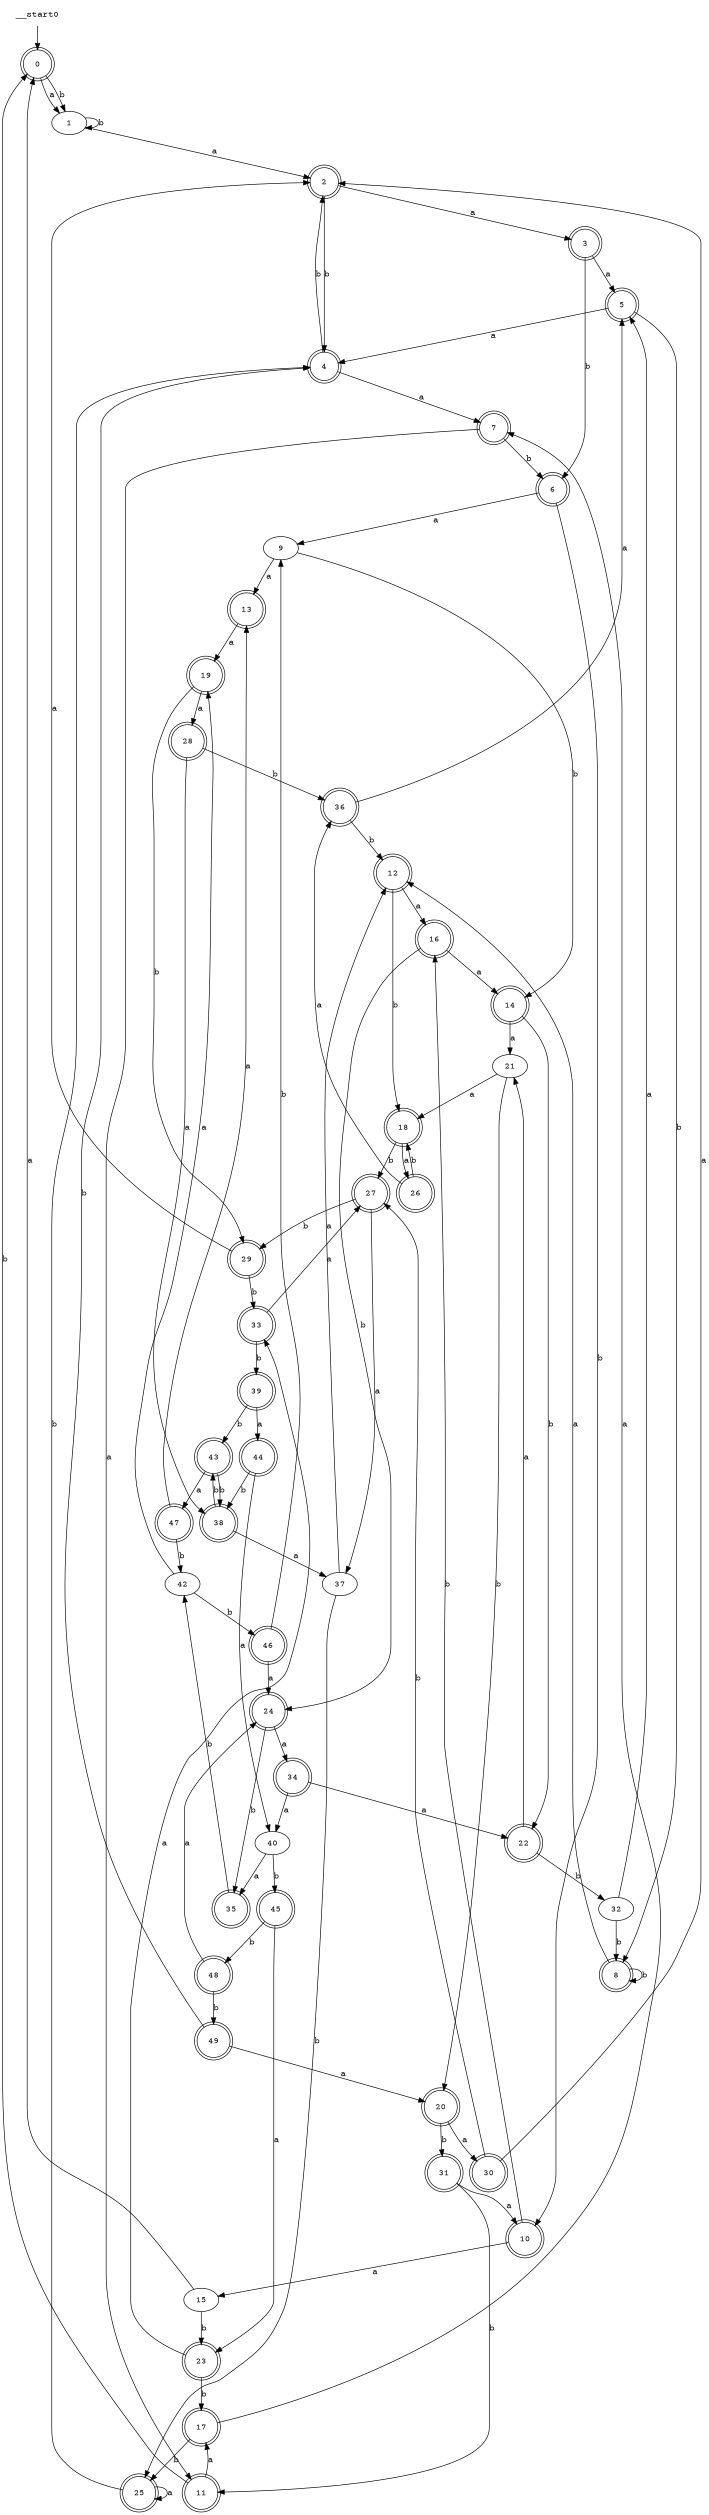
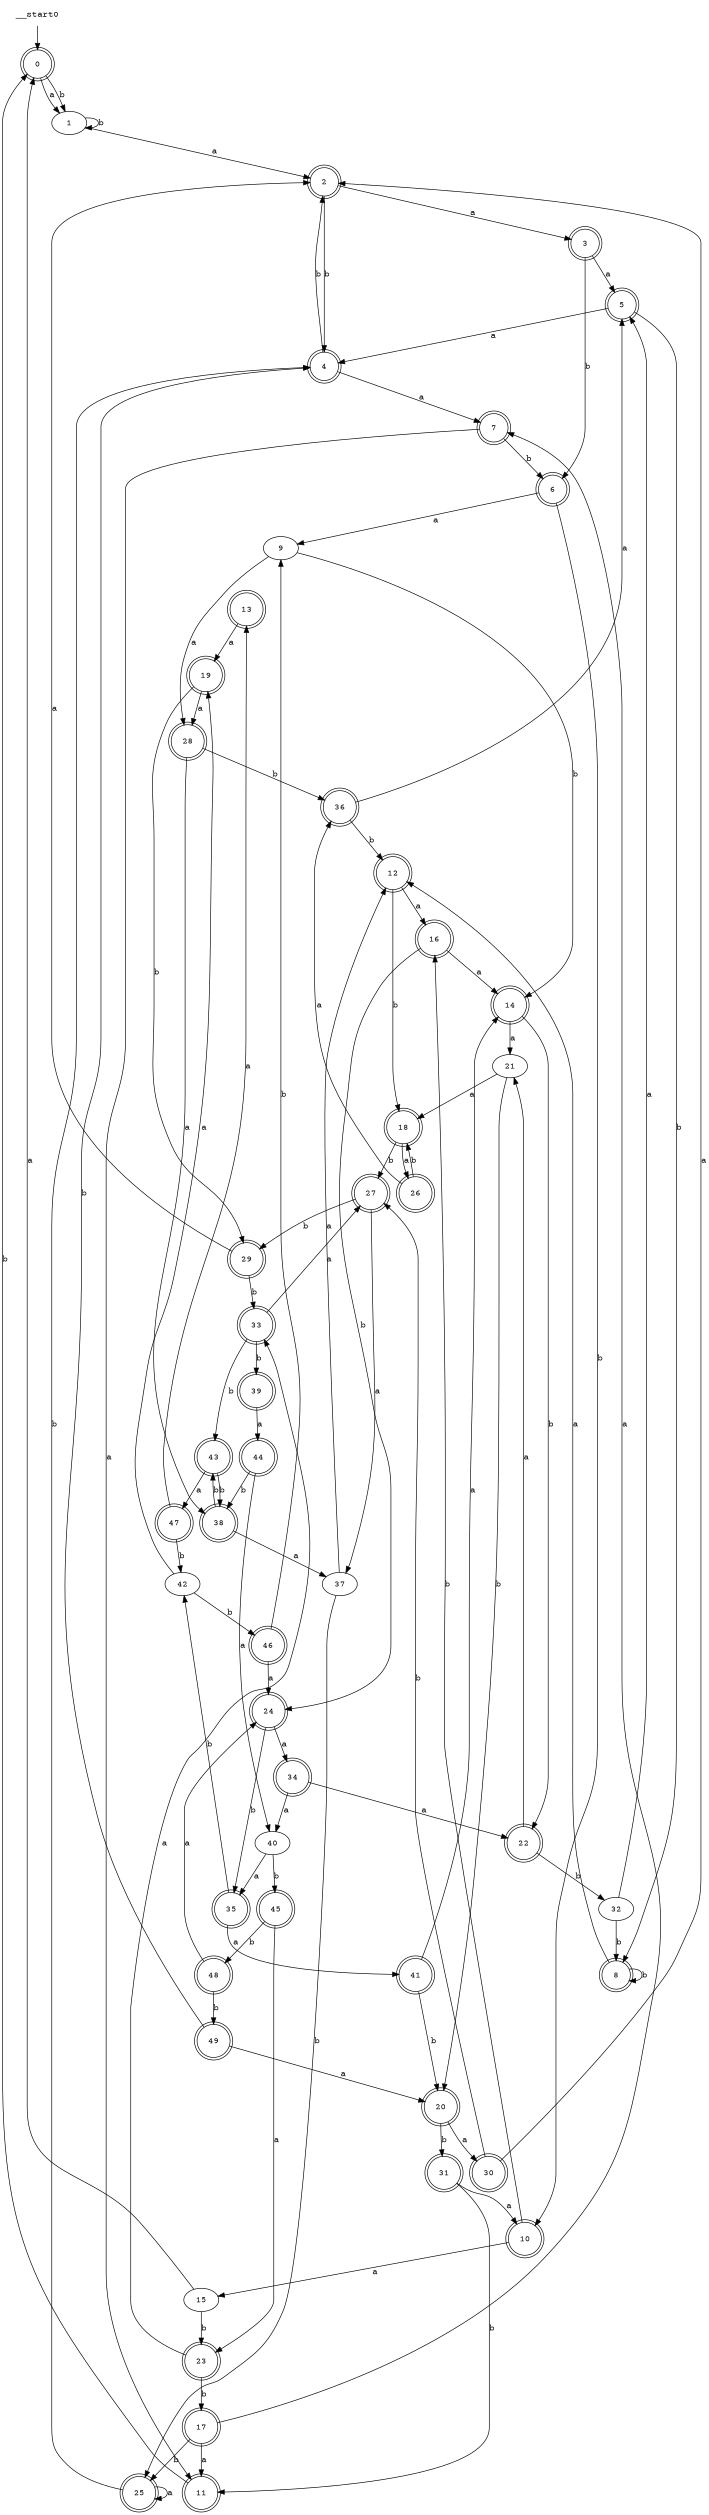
(265, 573) -> (199, 624)
(237, 1421) -> (225, 1384)
none -> (416, 1975)
(208, 2463) -> (201, 2457)
